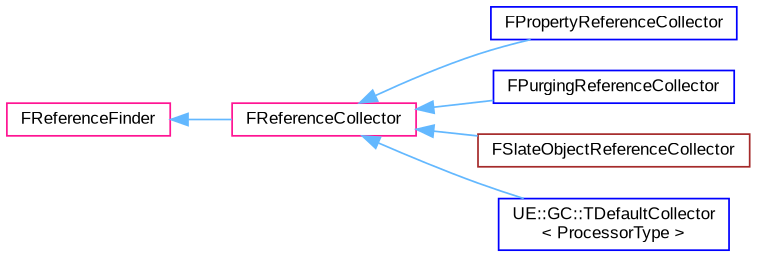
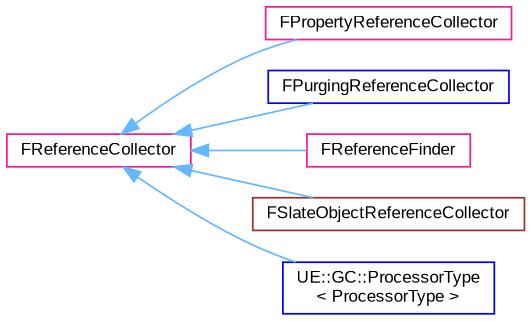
(614, 23) -> (389, 23)
(210, 120) -> (257, 150)
(614, 224) -> (389, 288)
